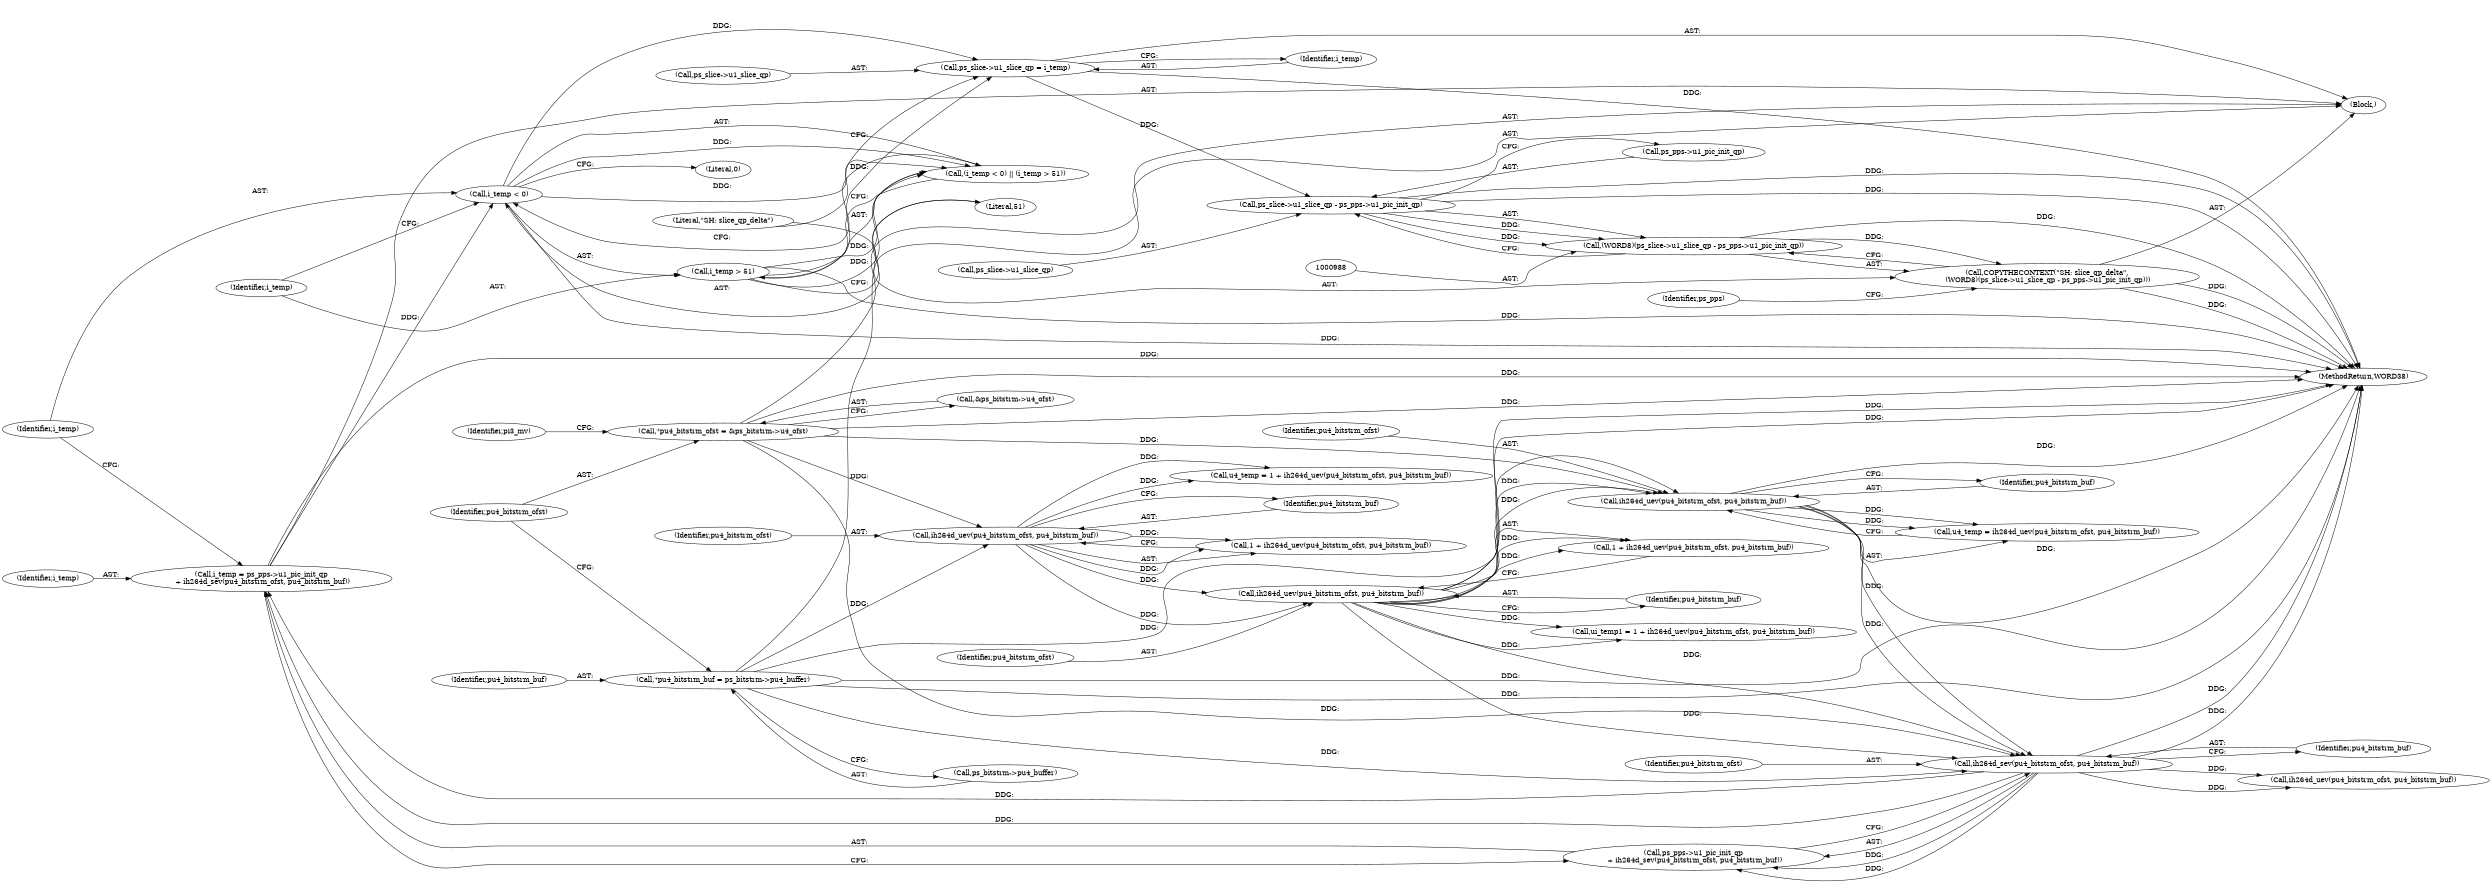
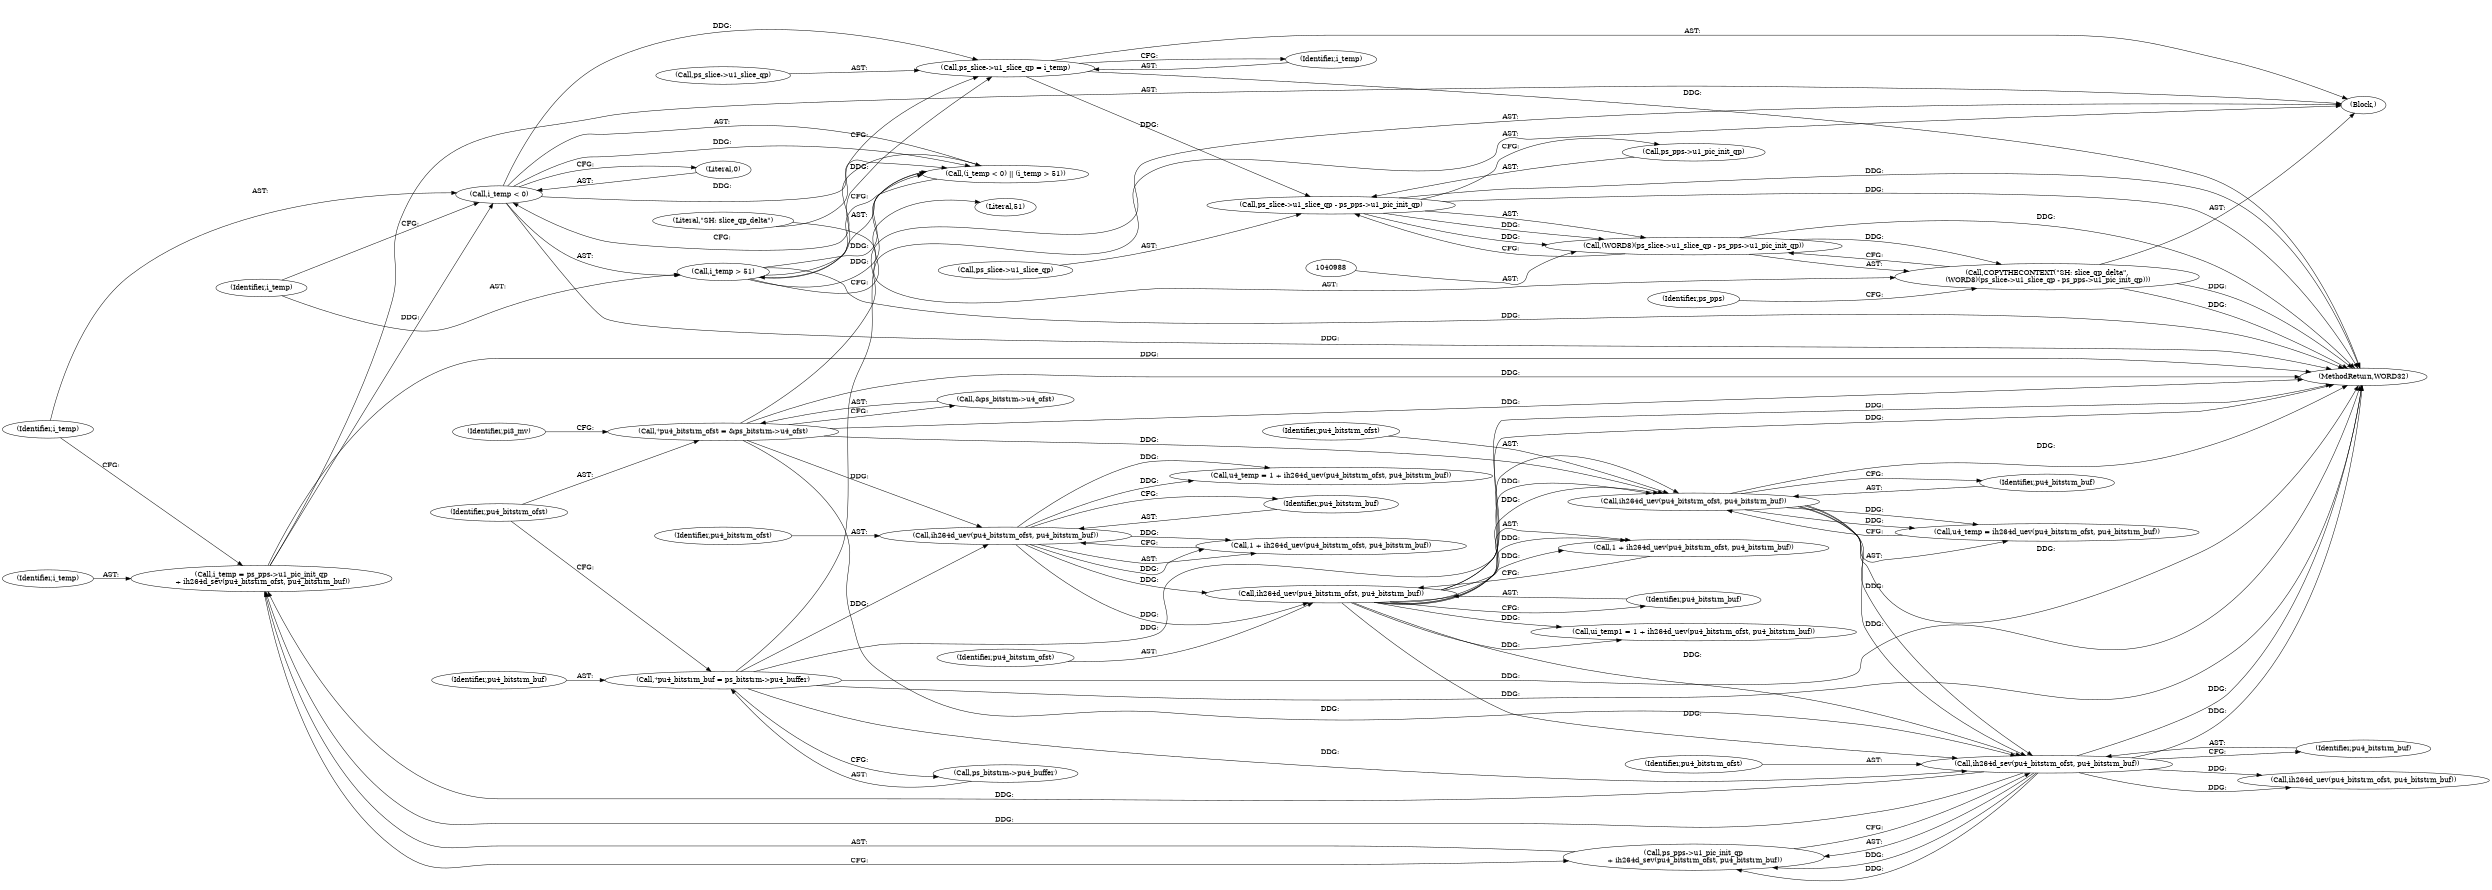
(1331, 268) -> (1331, 268)
(765, 316) -> (619, 181)
(2363, 377) -> (2363, 377)
